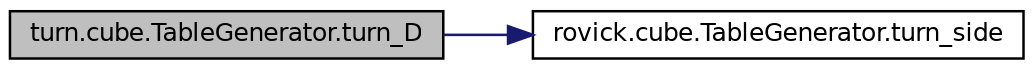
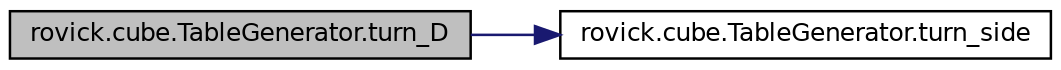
(227, 35) -> (240, 35)
